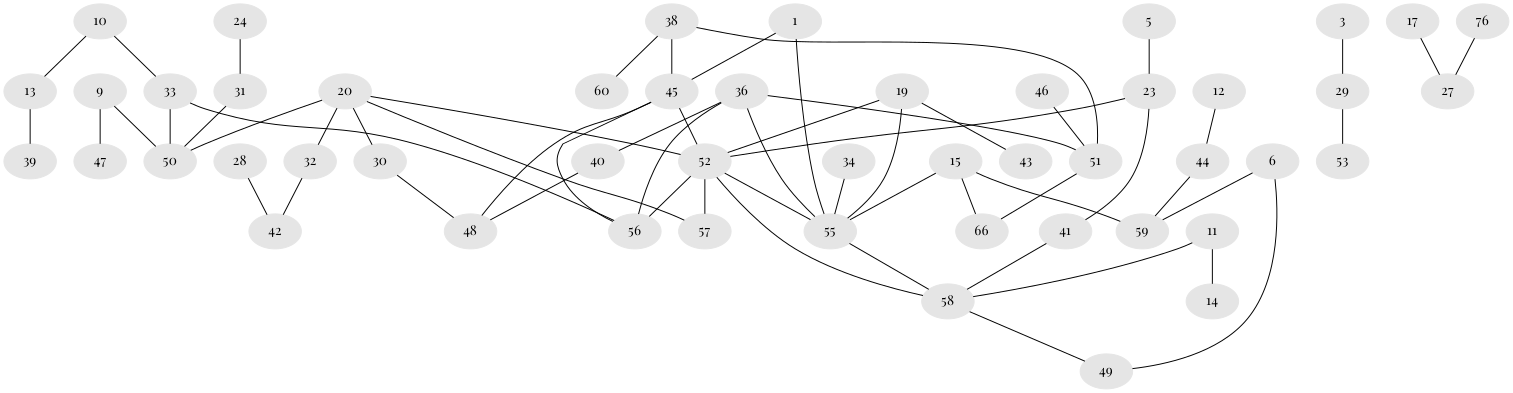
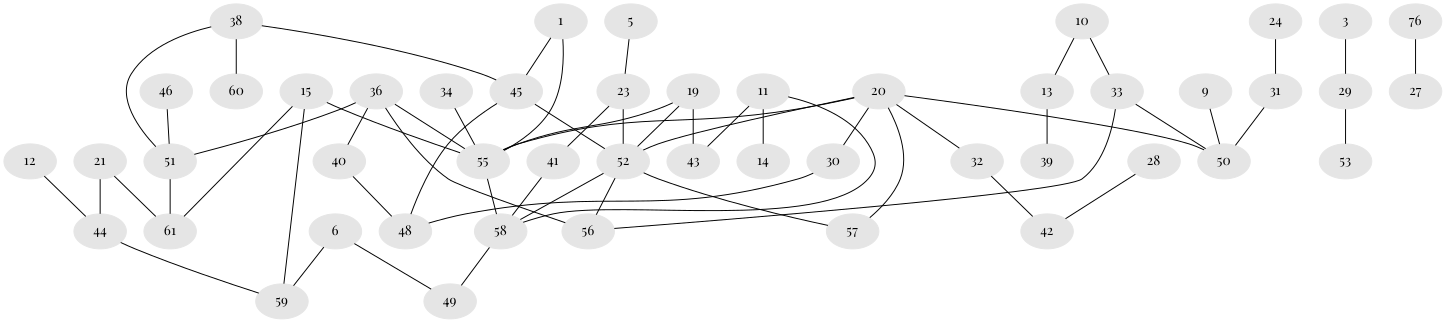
(1413, 21) -> none
none -> (721, 133)
(561, 147) -> none
none -> (100, 161)
(100, 161) -> none
(768, 196) -> (678, 120)
(982, 231) -> (170, 231)
